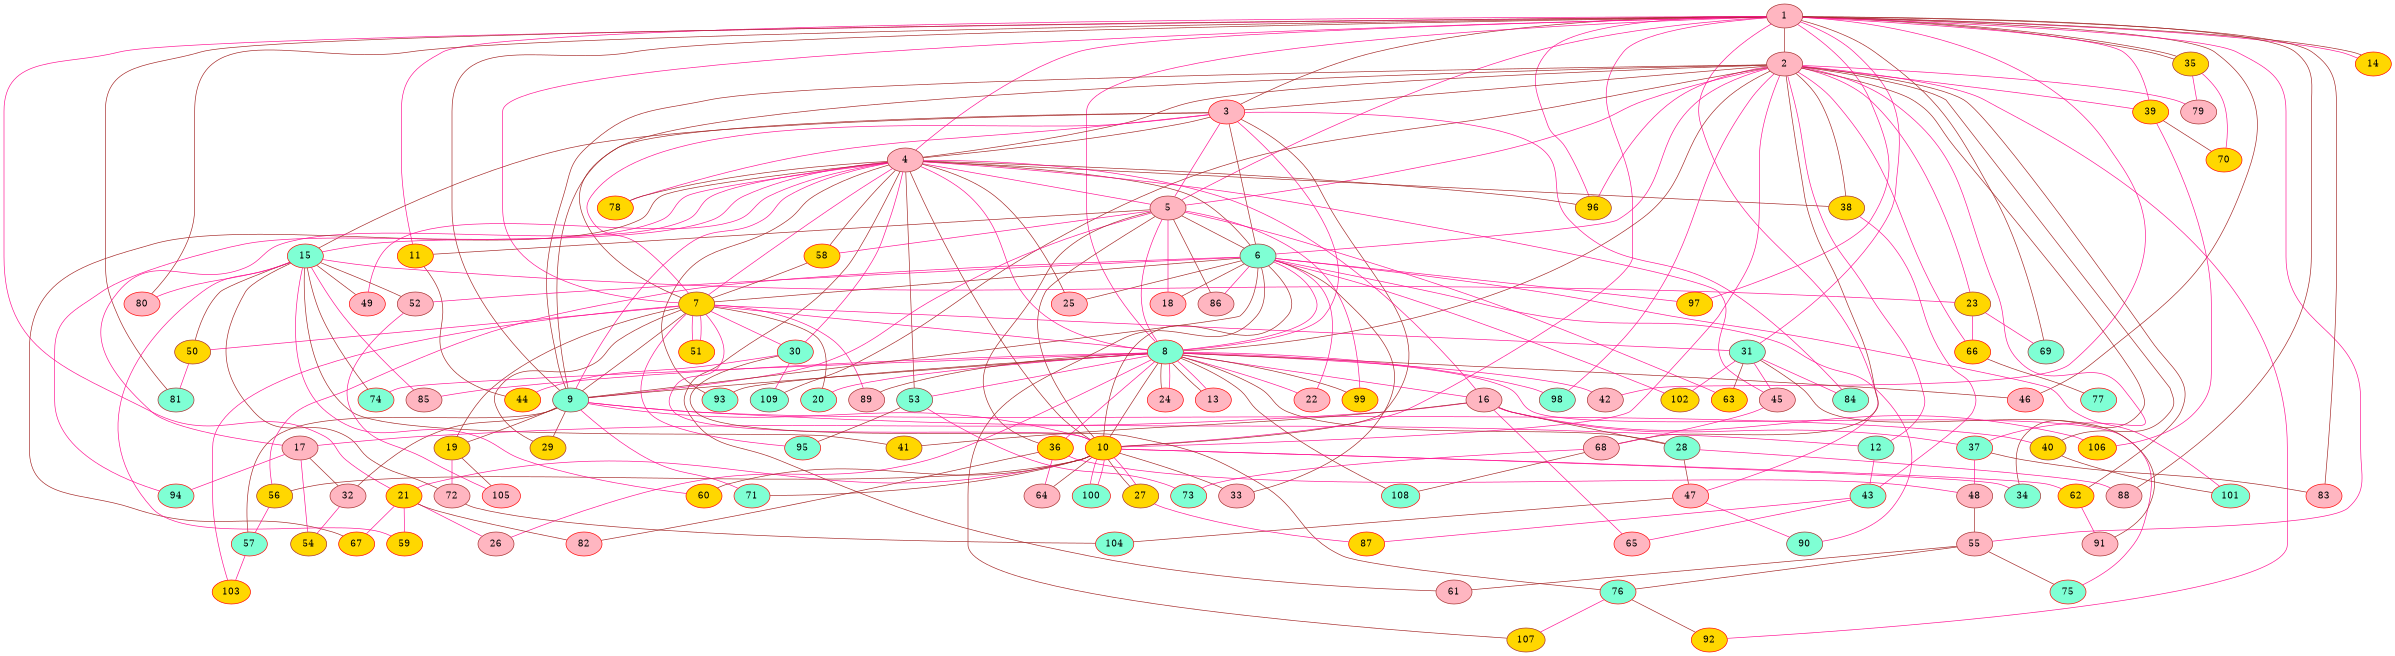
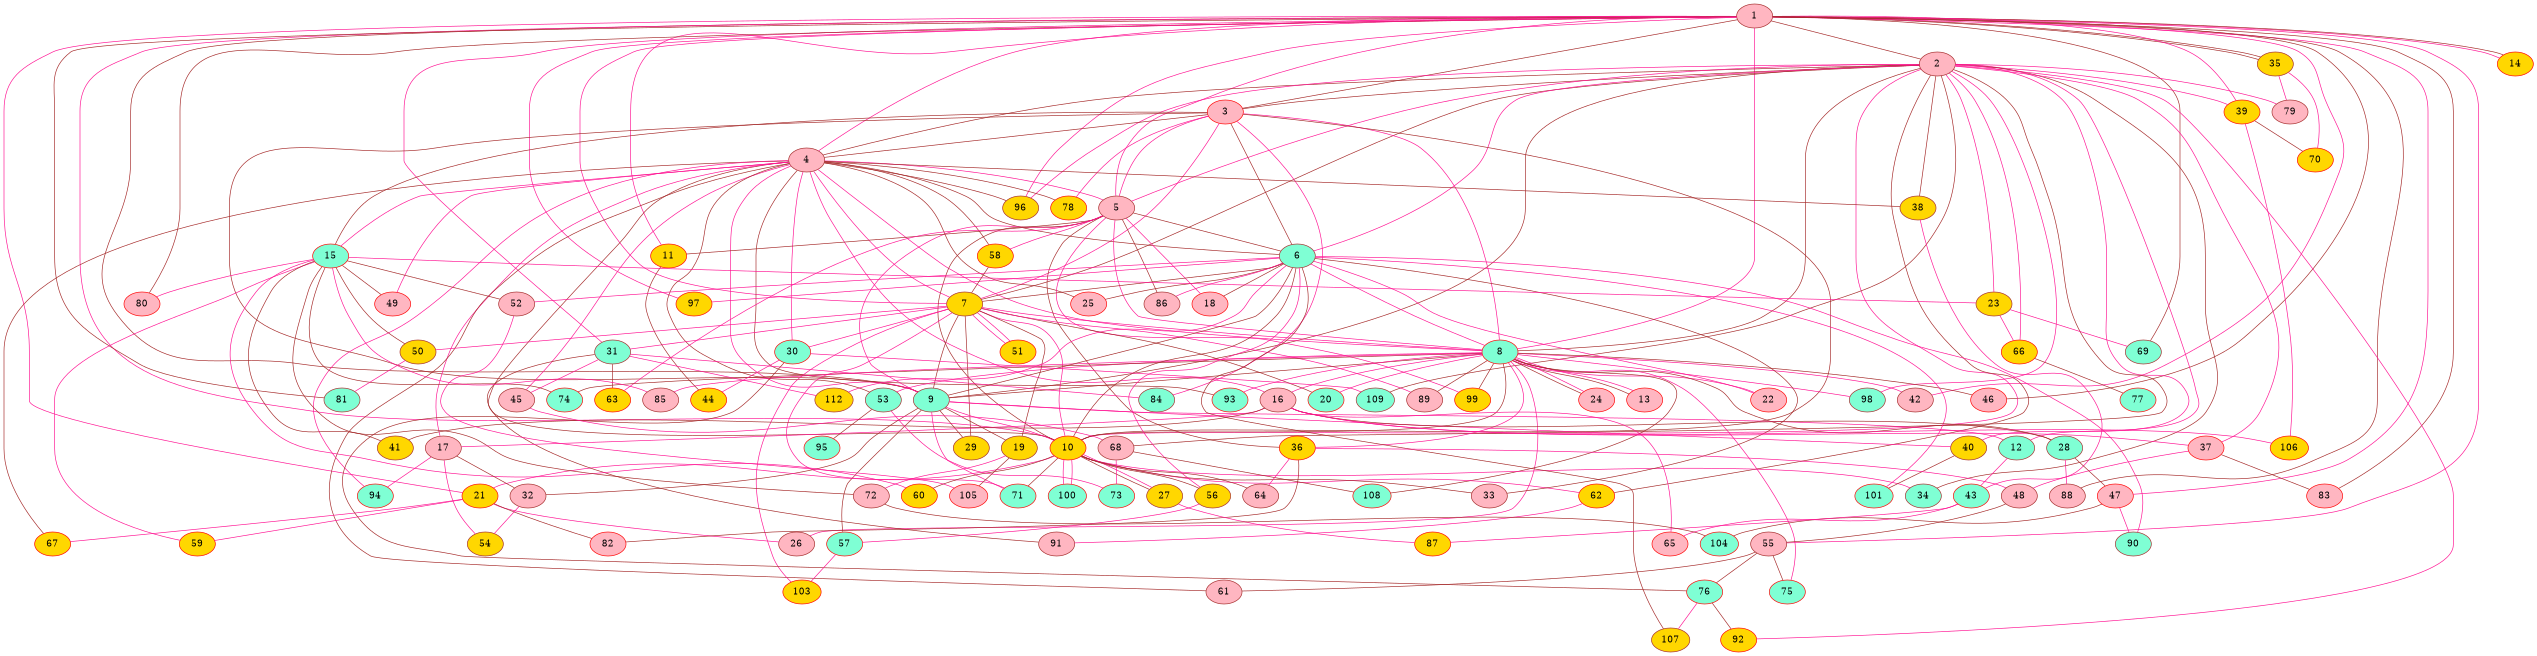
(2056, 241) -> (2106, 324)
(768, 368) -> (1029, 367)
(940, 368) -> (1326, 371)
(1680, 400) -> (834, 400)
(660, 420) -> (789, 446)
(1975, 448) -> (2206, 448)
